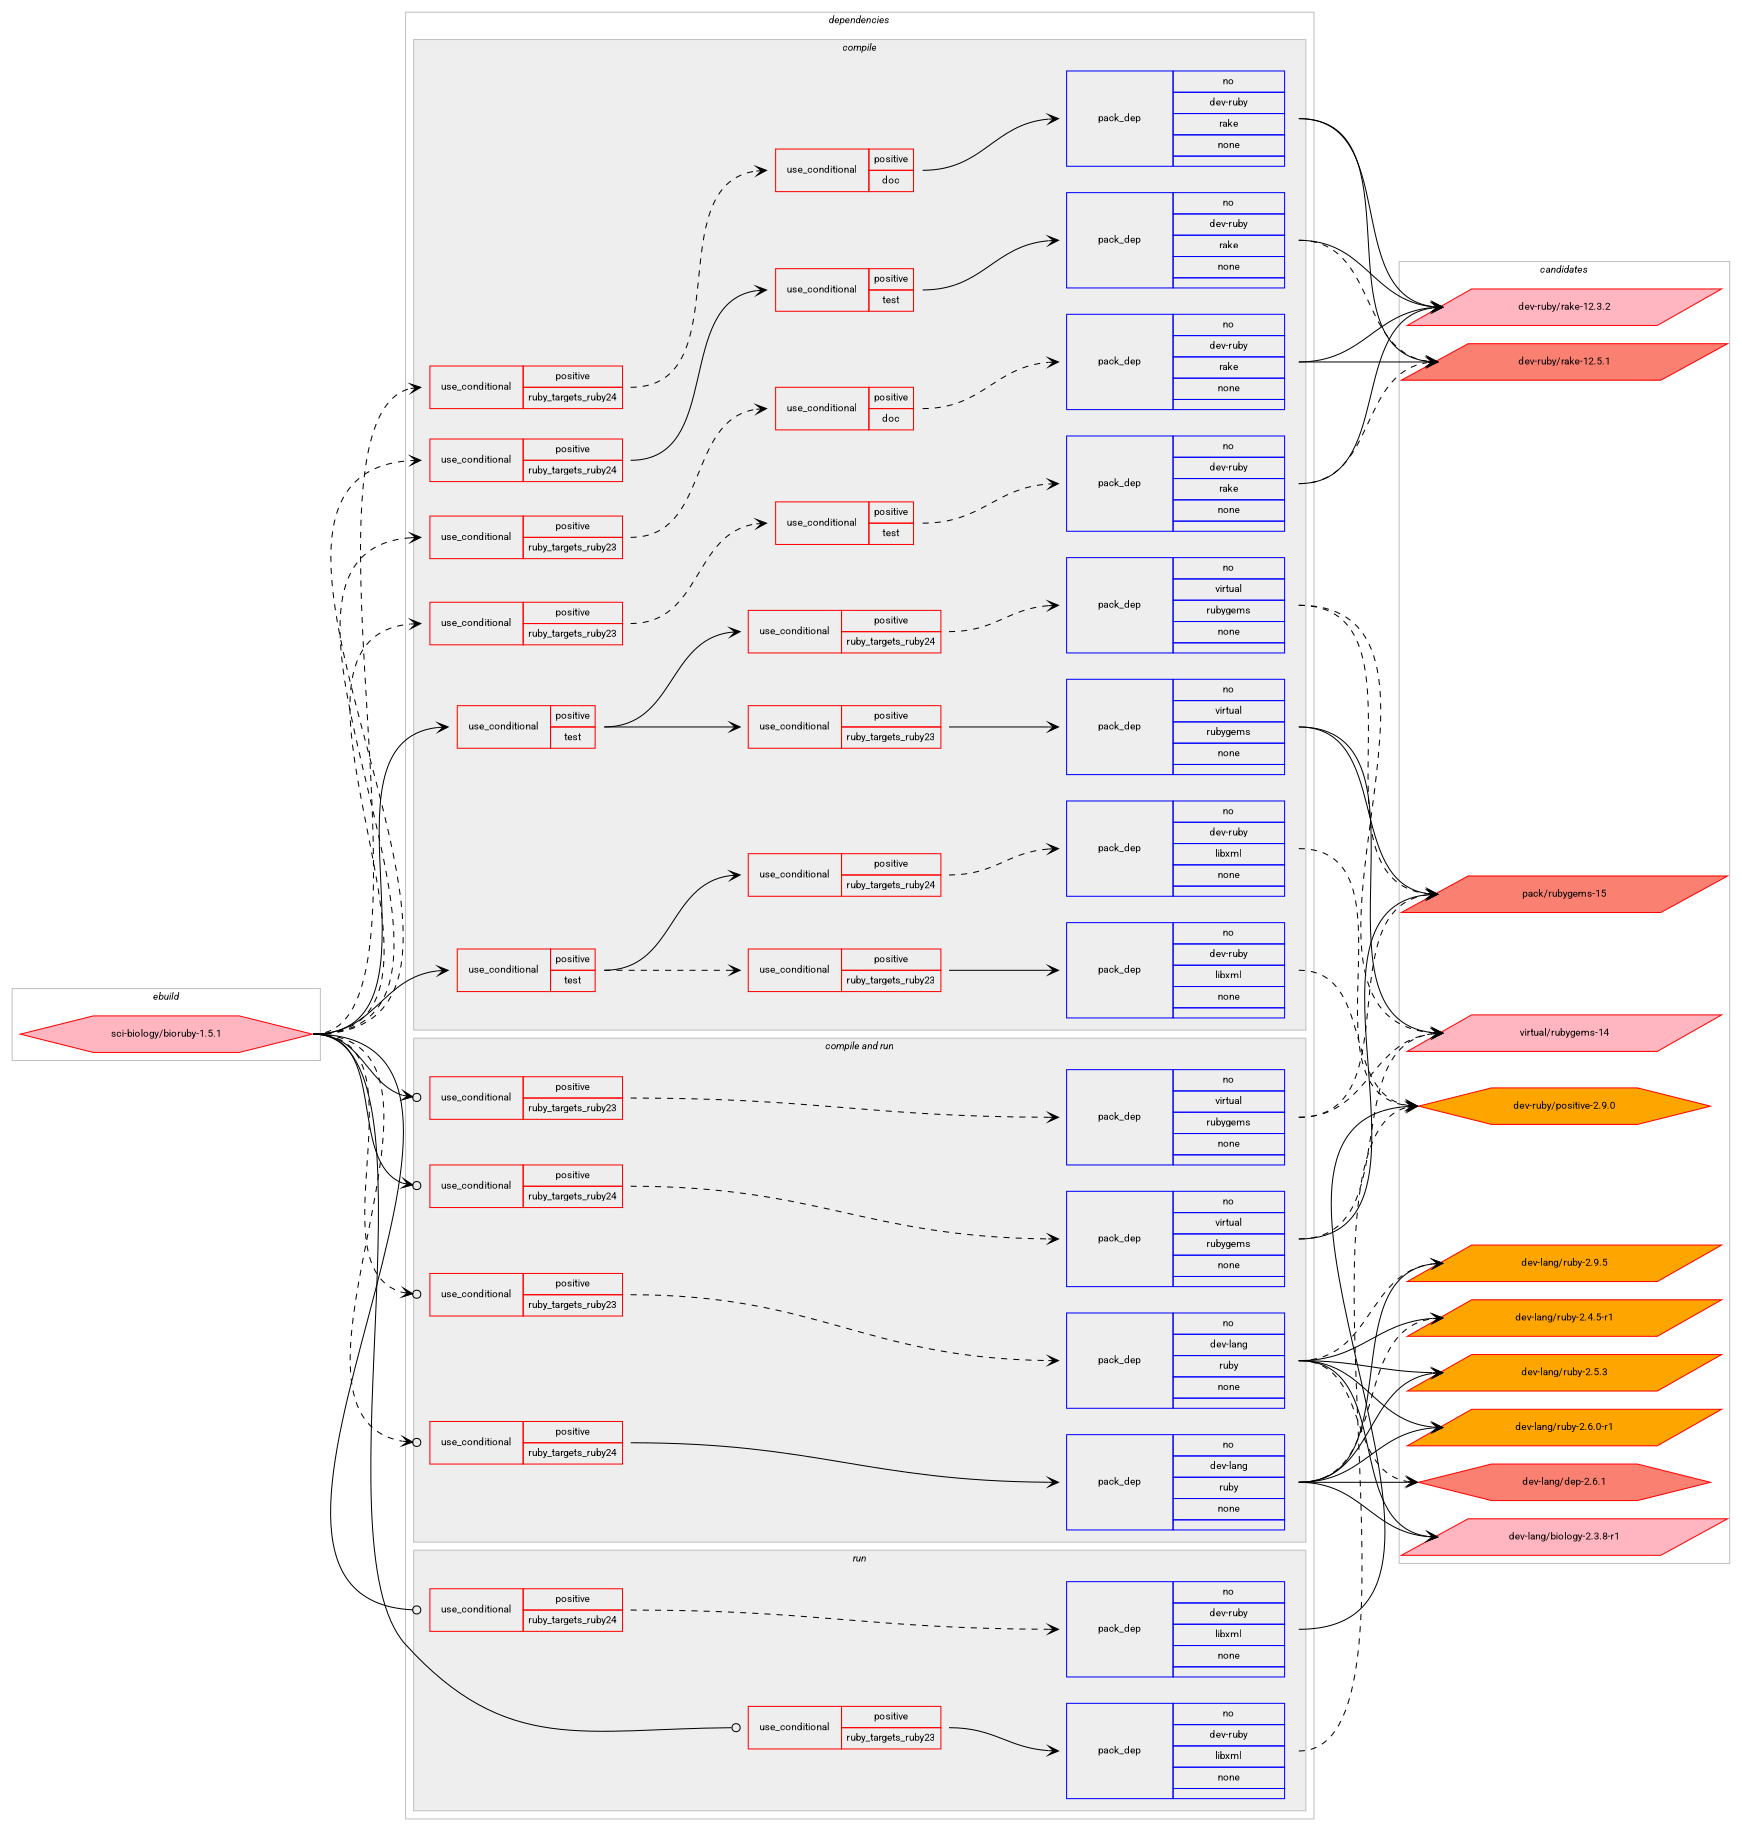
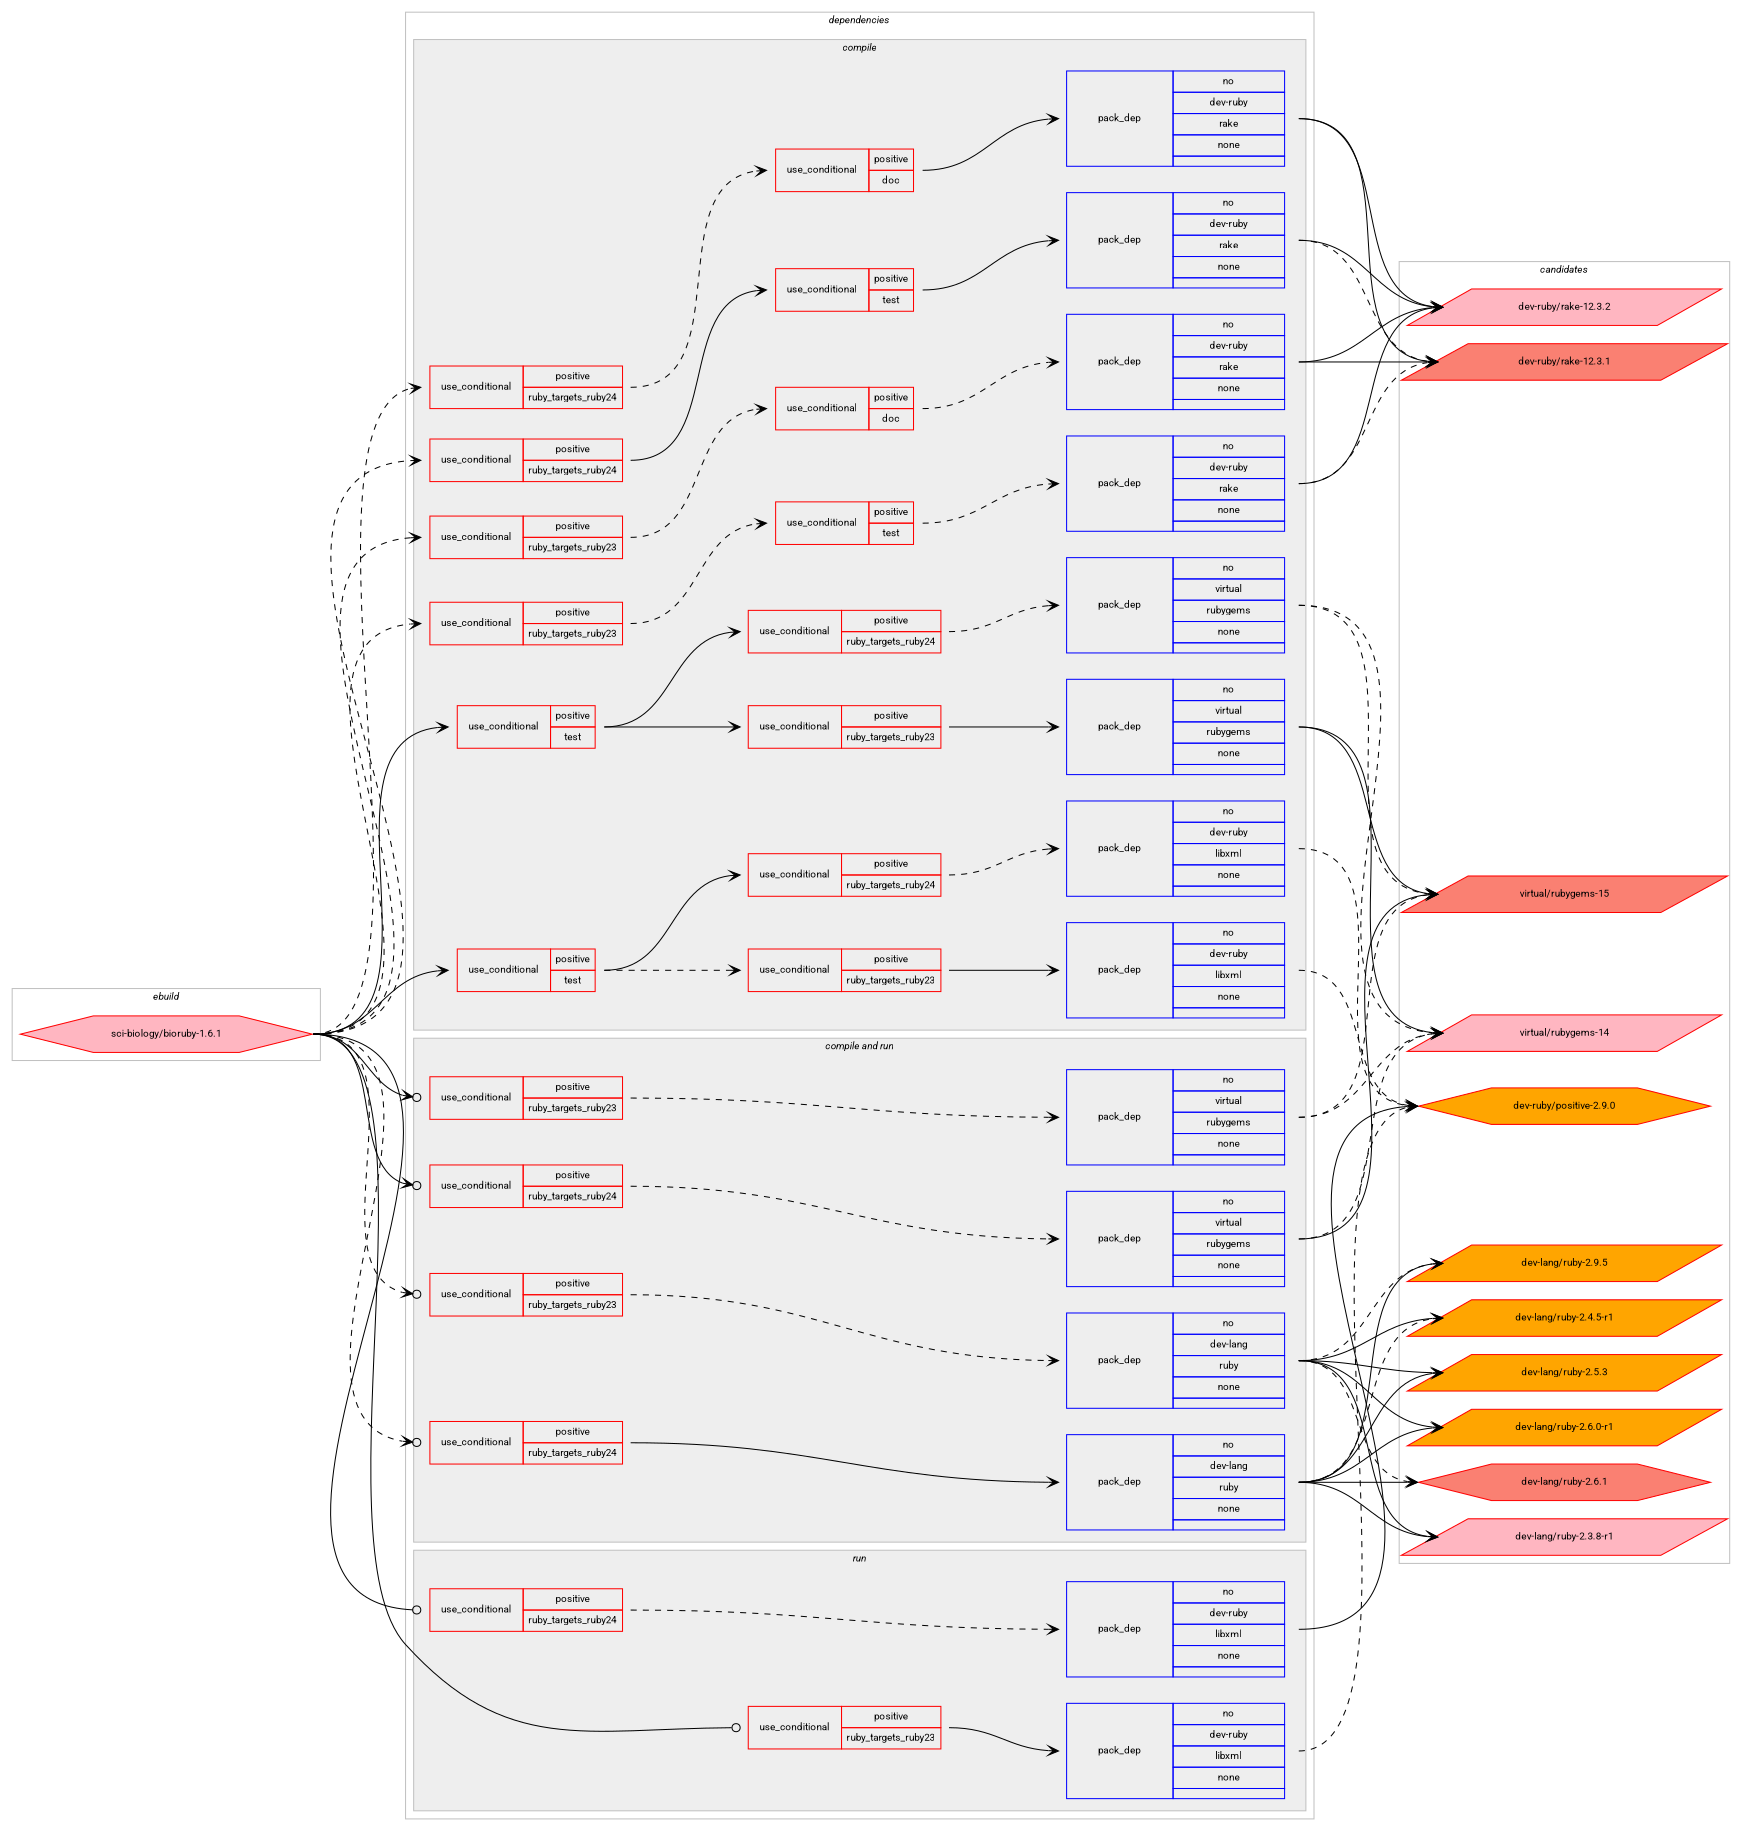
(1564, 362) -> (1564, 362)
(1564, 894) -> (1564, 894)
(166, 1034) -> (166, 1034)
(1564, 1482) -> (1564, 1482)
(1564, 1537) -> (1564, 1537)
